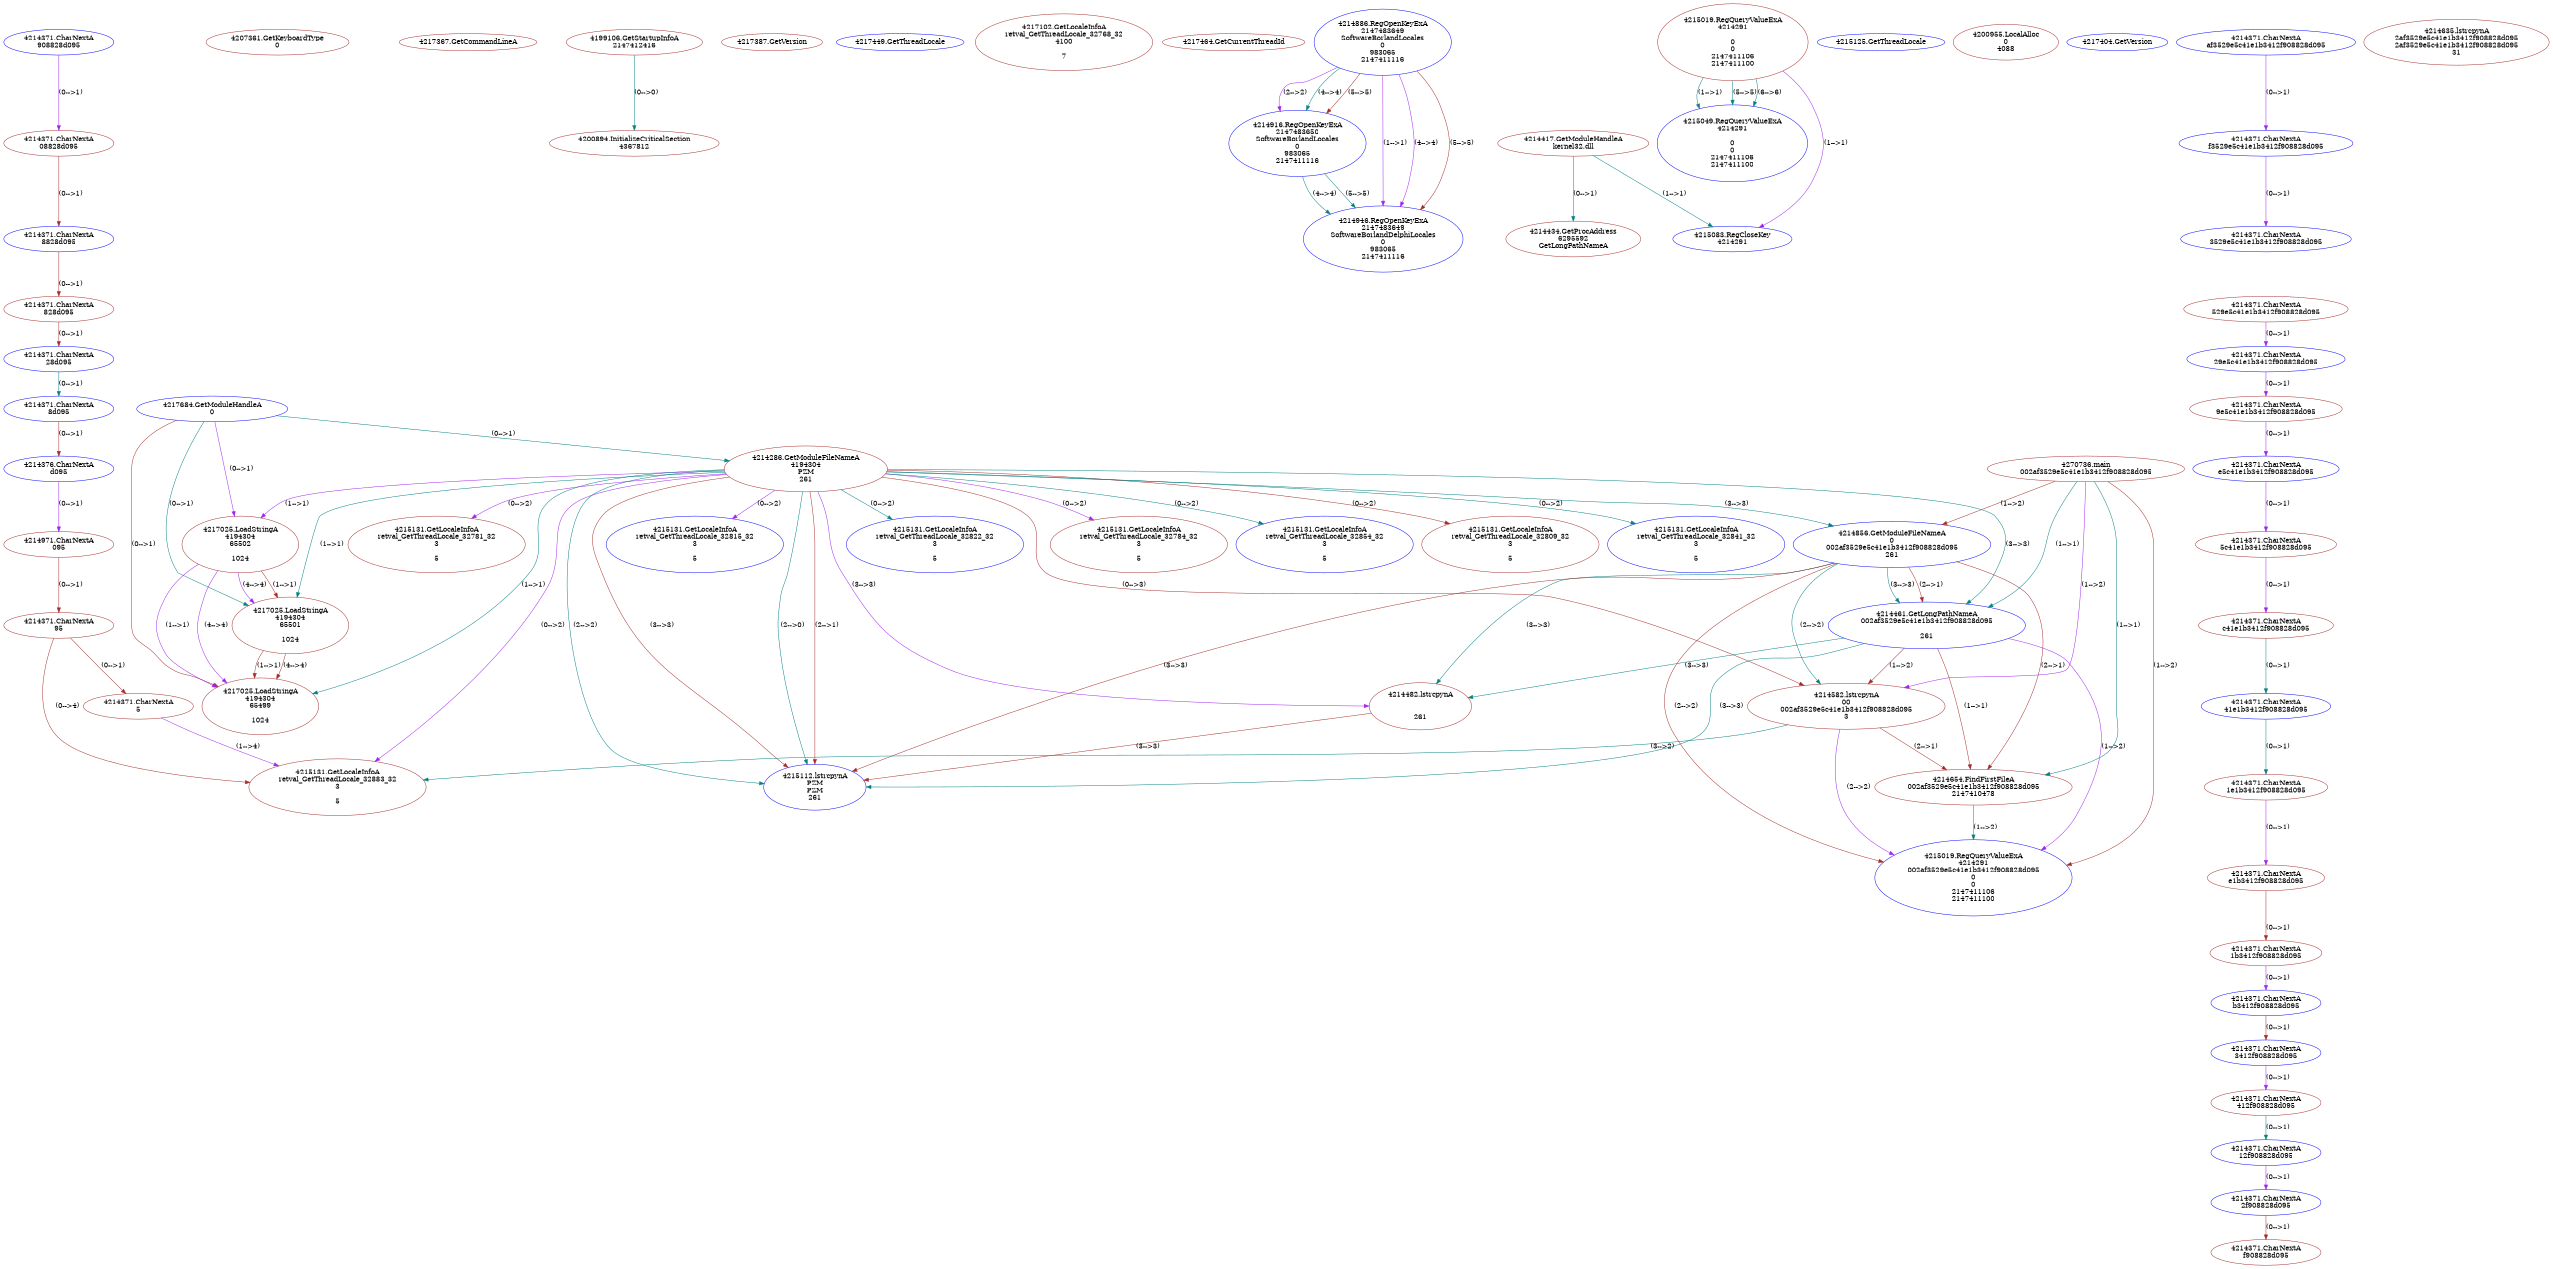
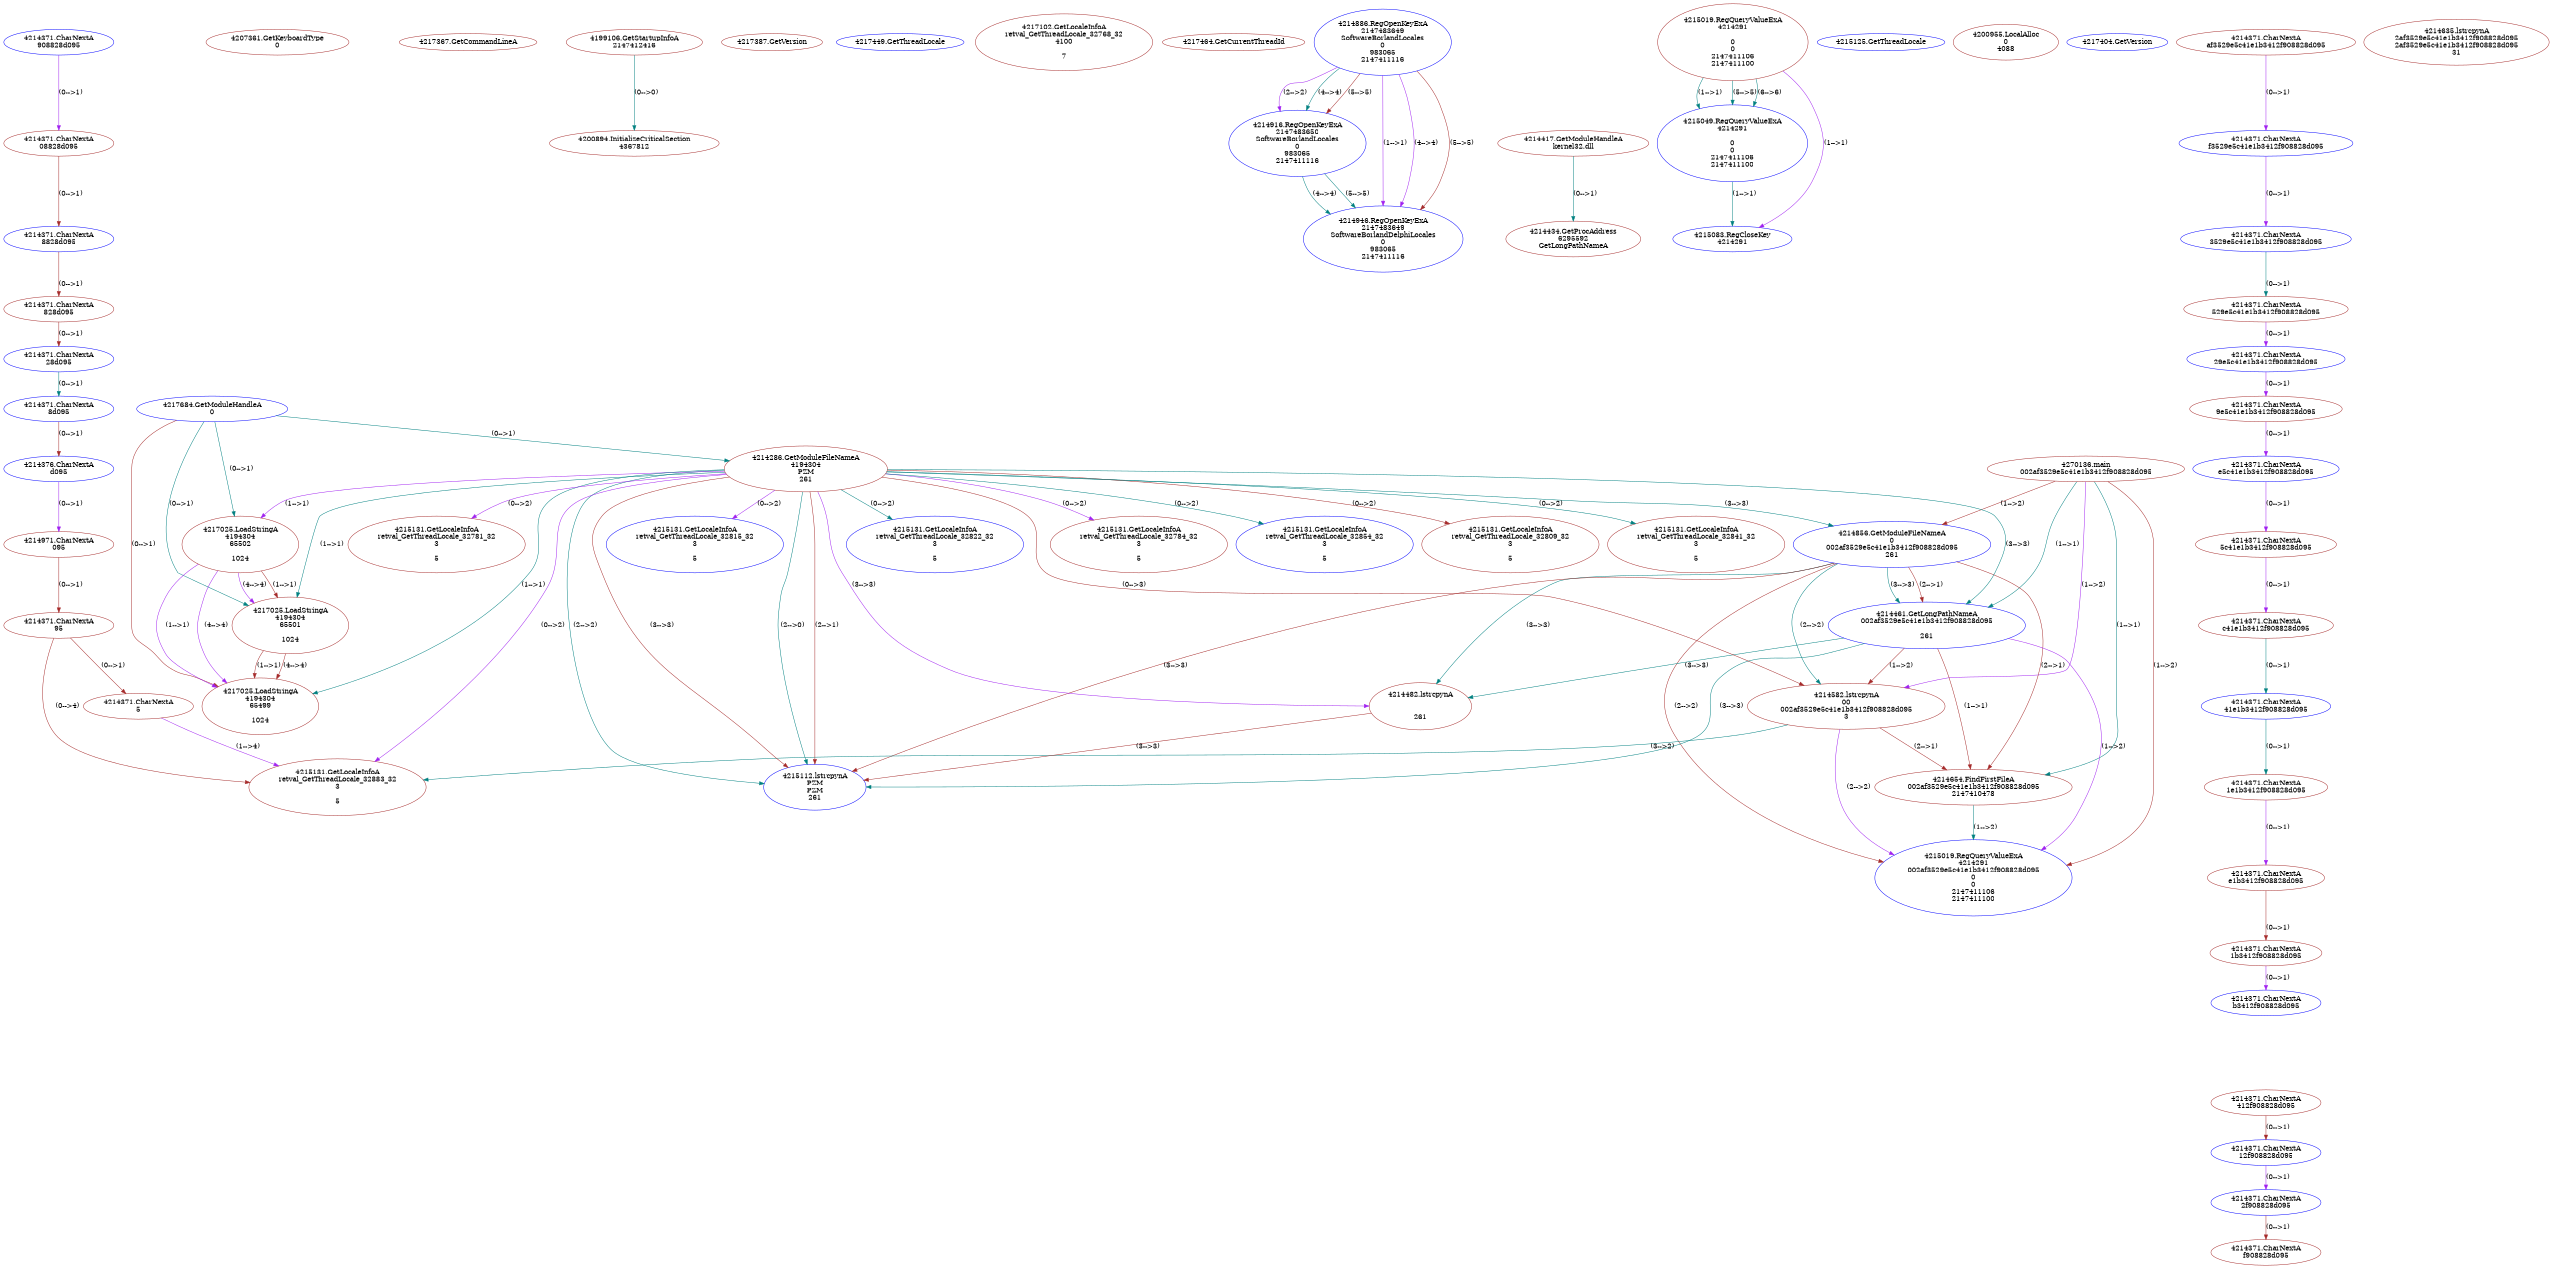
(2266, 42) -> (2266, 42)
(1651, 190) -> (1732, 202)
none -> (2266, 272)
(224, 467) -> (224, 467)
(2086, 469) -> (2086, 469)
(1696, 544) -> (1696, 544)
(2266, 1053) -> none
(2266, 1125) -> (2266, 1125)
